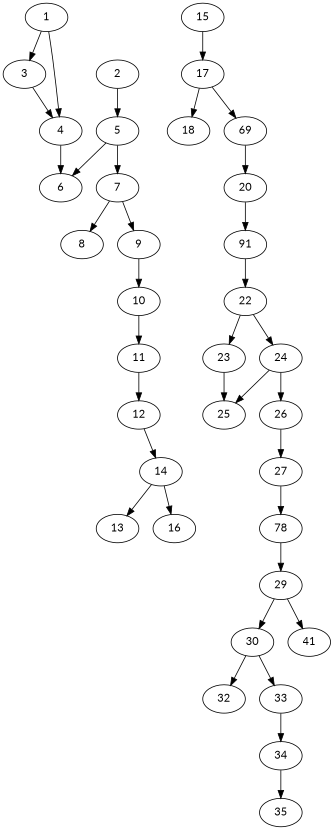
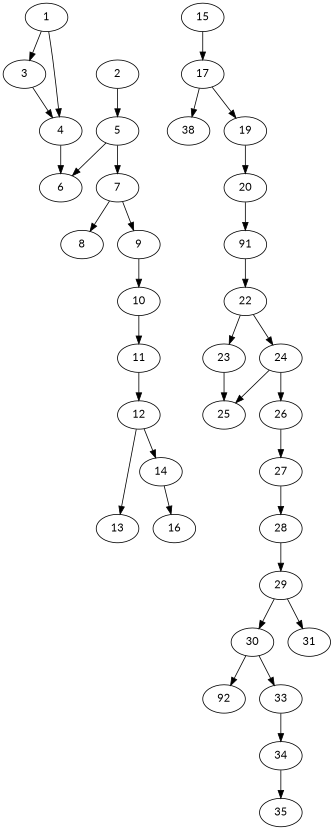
(189, 131) -> (189, 131)
(245, 131) -> (245, 131)
(142, 497) -> (129, 468)
(281, 529) -> (281, 529)
(309, 642) -> (309, 642)
(224, 699) -> (224, 699)
